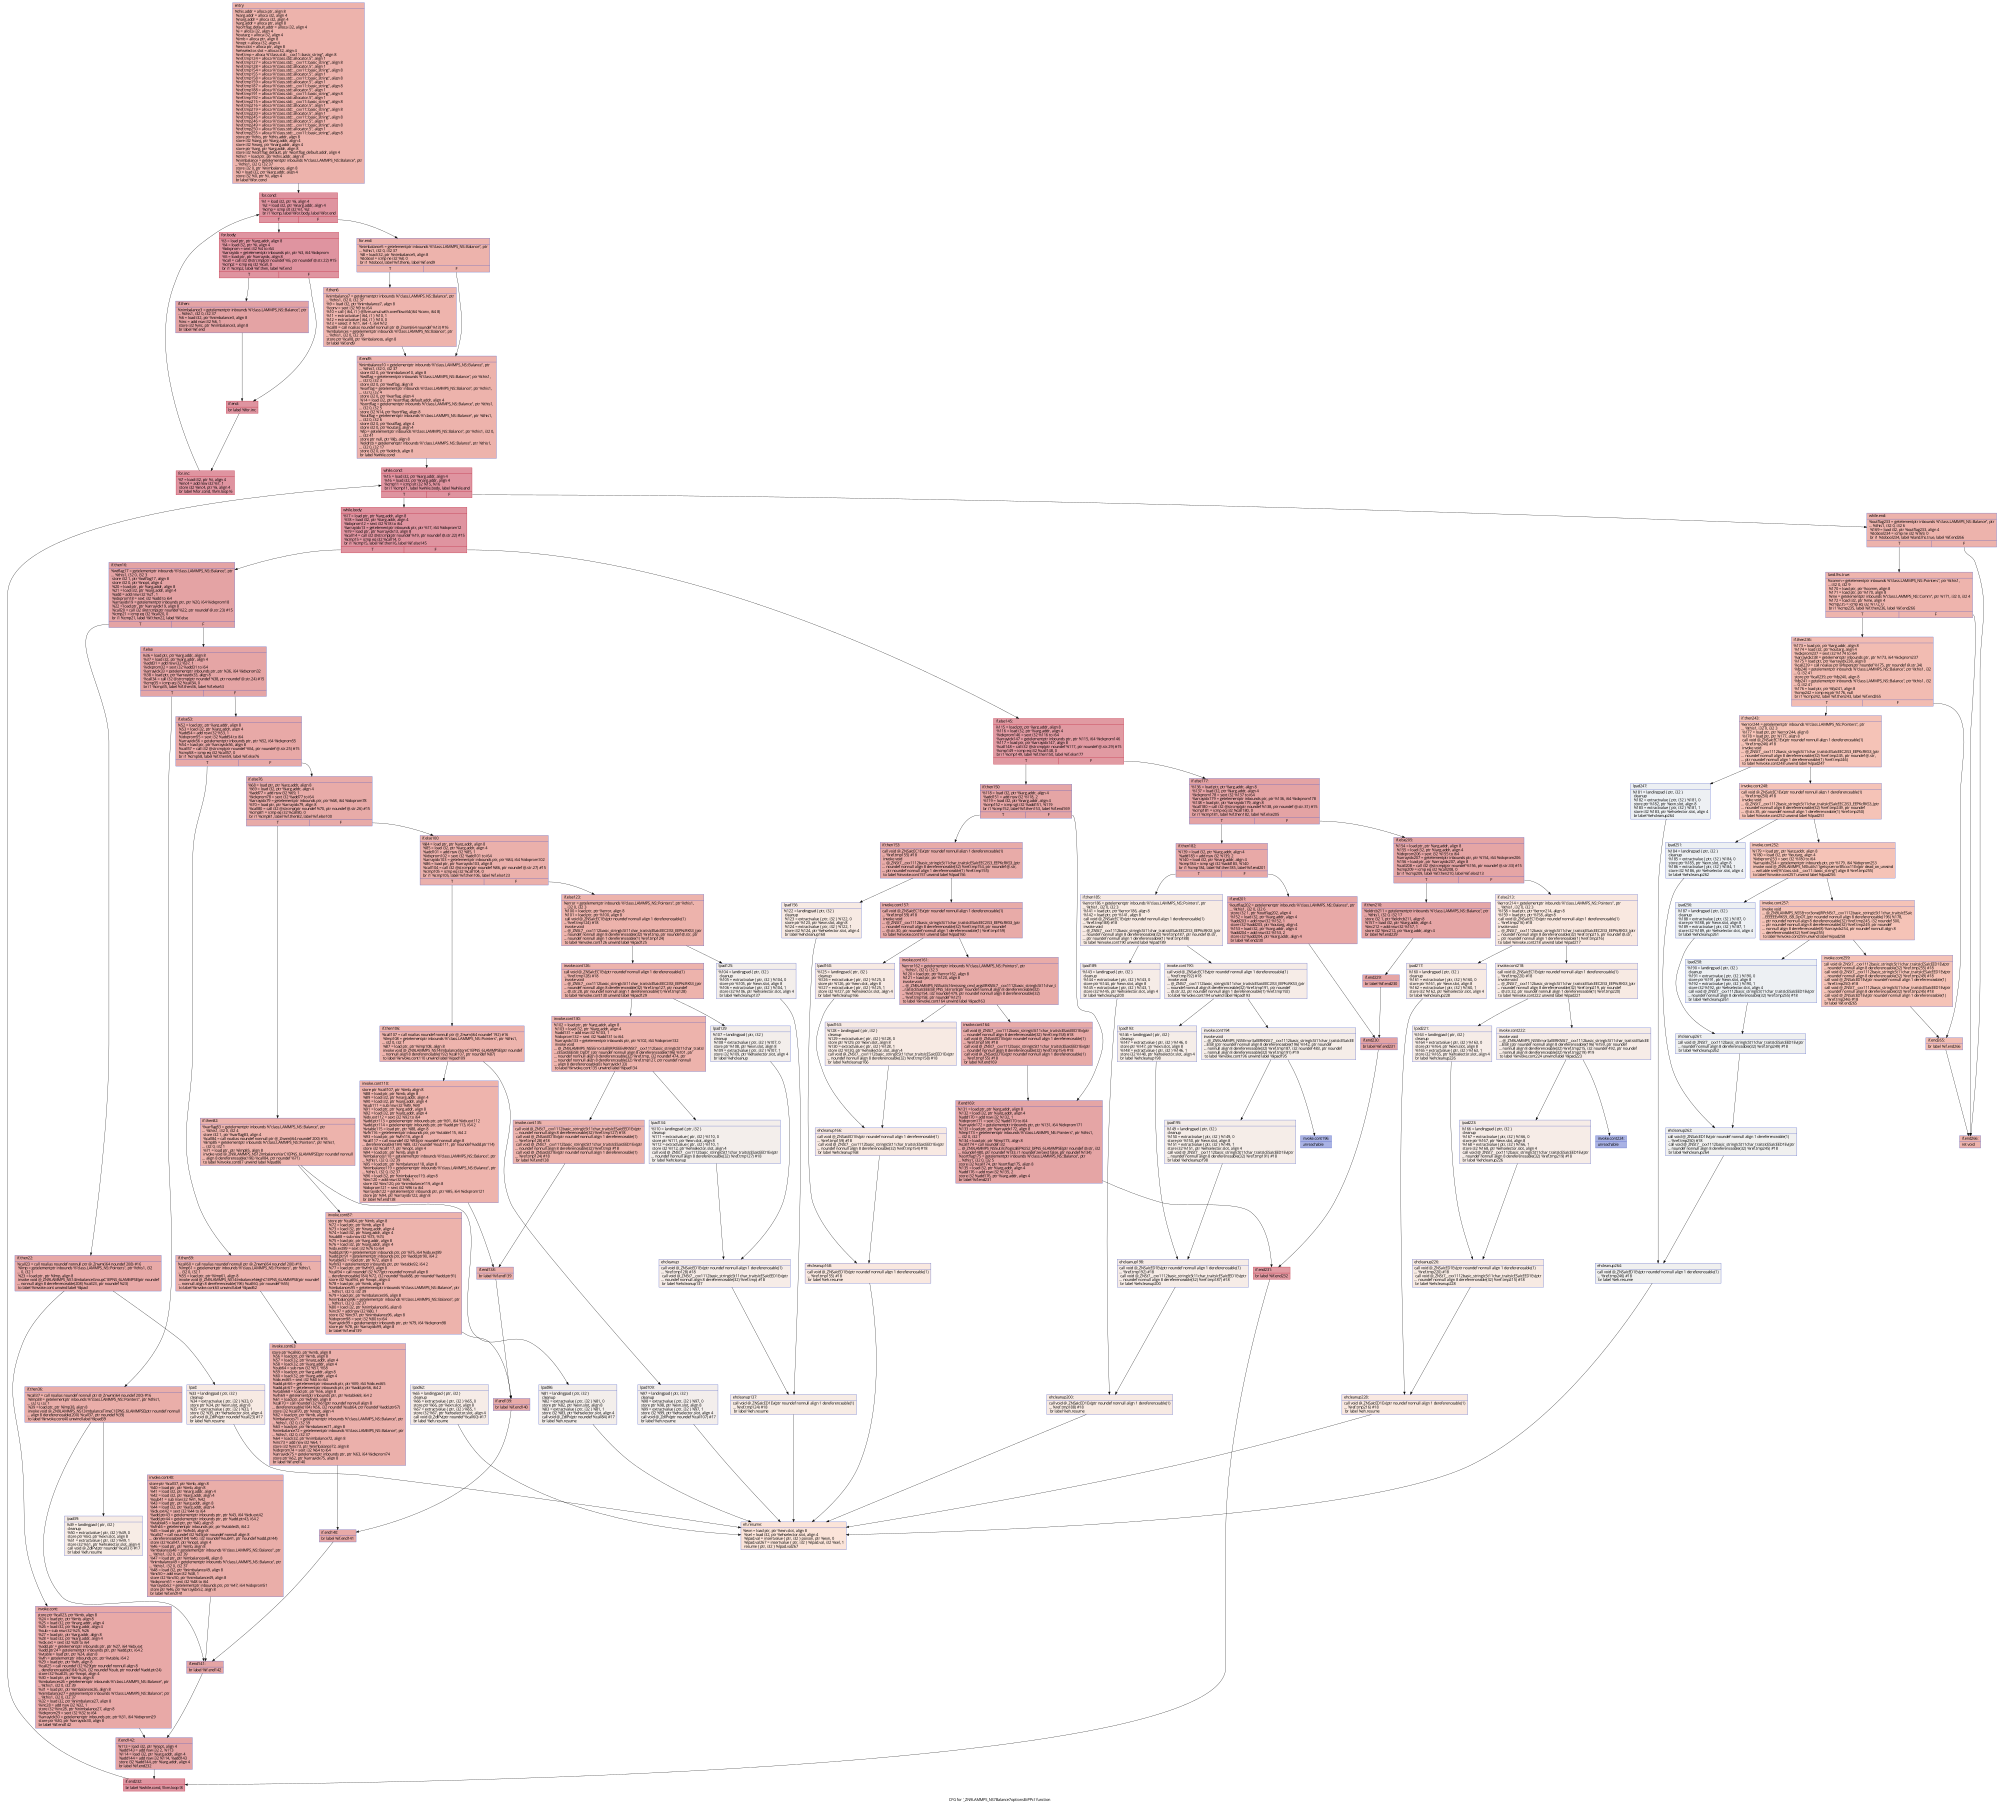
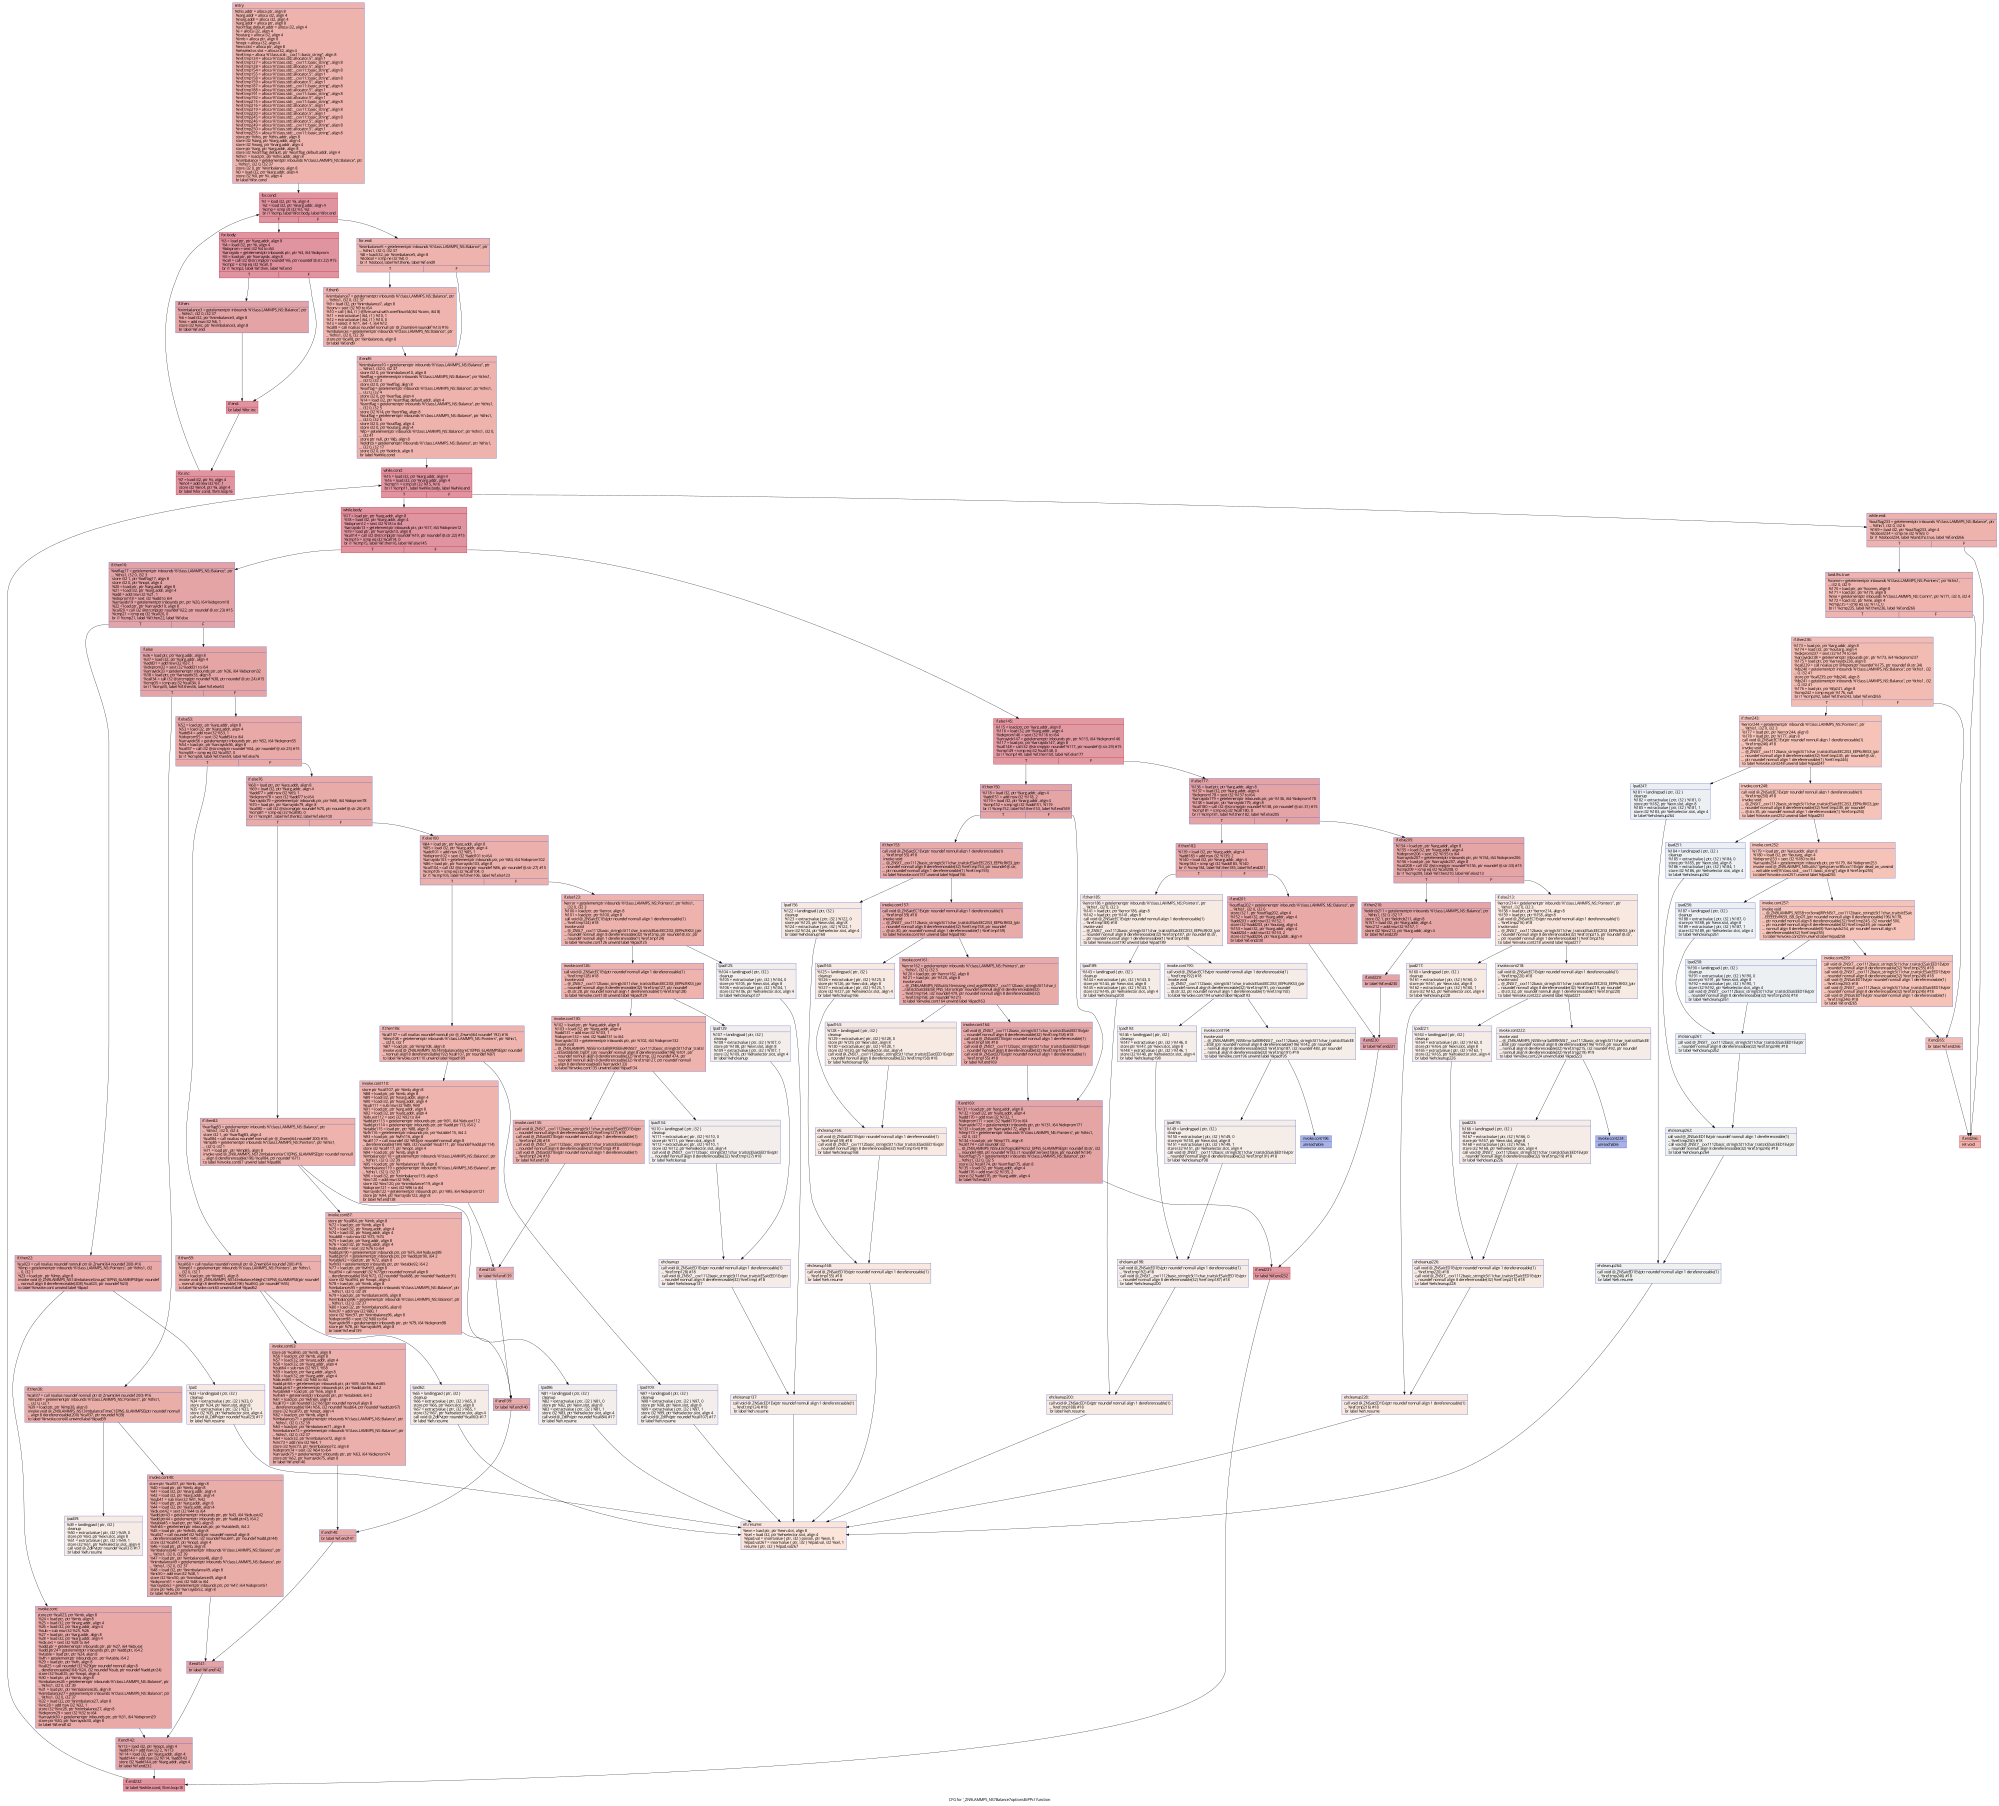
(1862, 626) -> none
(1970, 1142) -> (1970, 1142)
none -> (355, 1339)
(58, 1591) -> (140, 1448)
